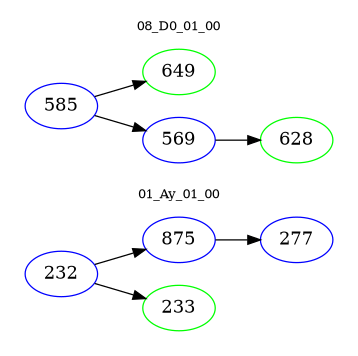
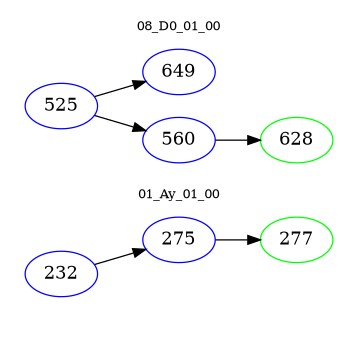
(179, 72) -> (179, 72)
(61, 106) -> (61, 106)
(179, 140) -> (179, 140)
(179, 240) -> (179, 240)
(297, 240) -> (297, 240)
(179, 308) -> none
